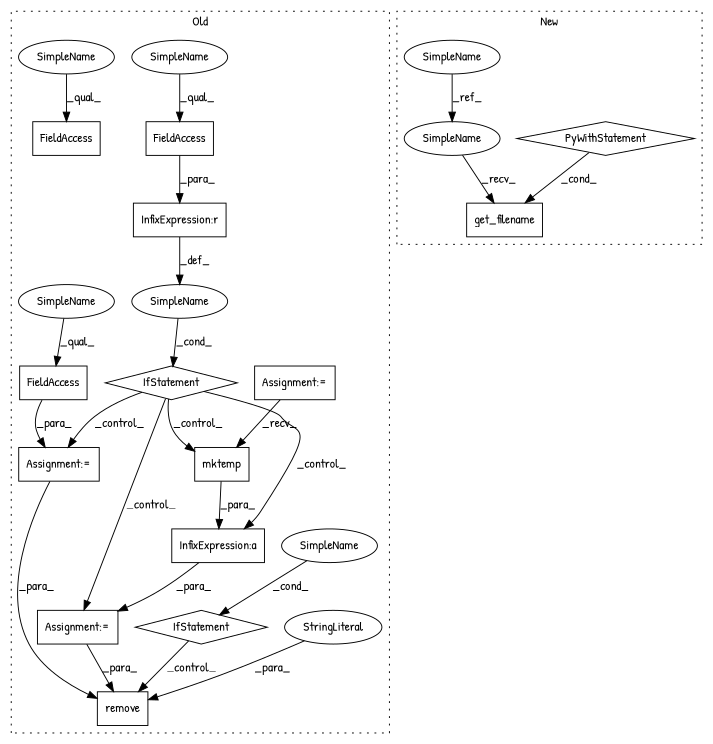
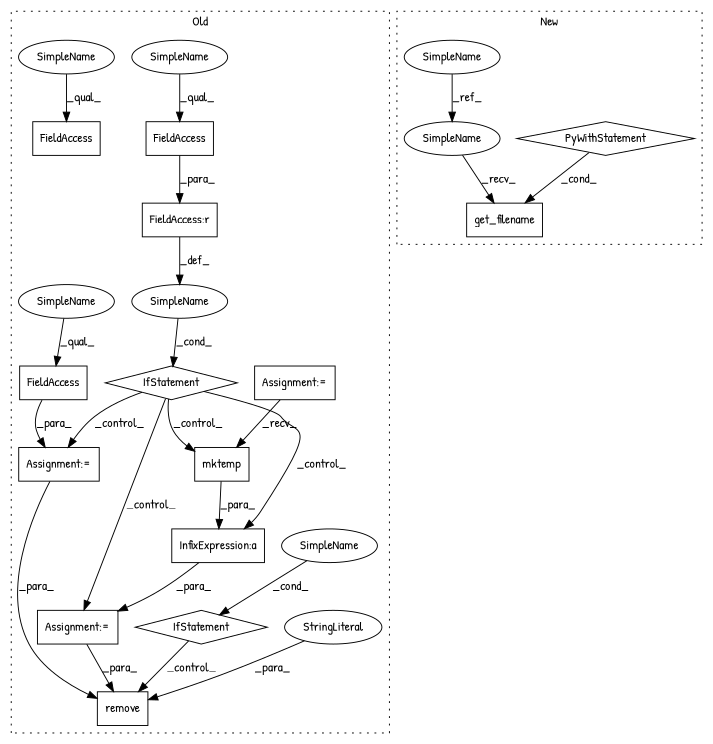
(180, 220) -> (180, 220)
